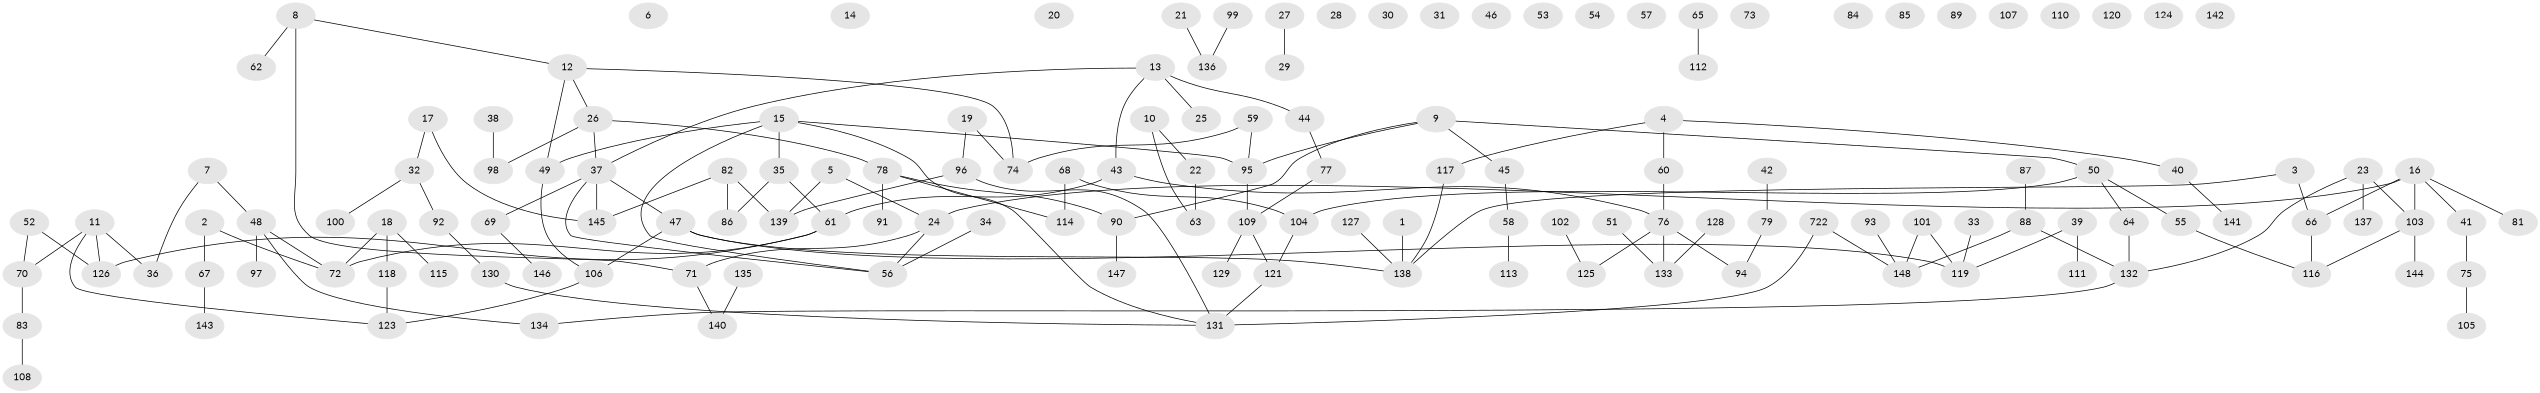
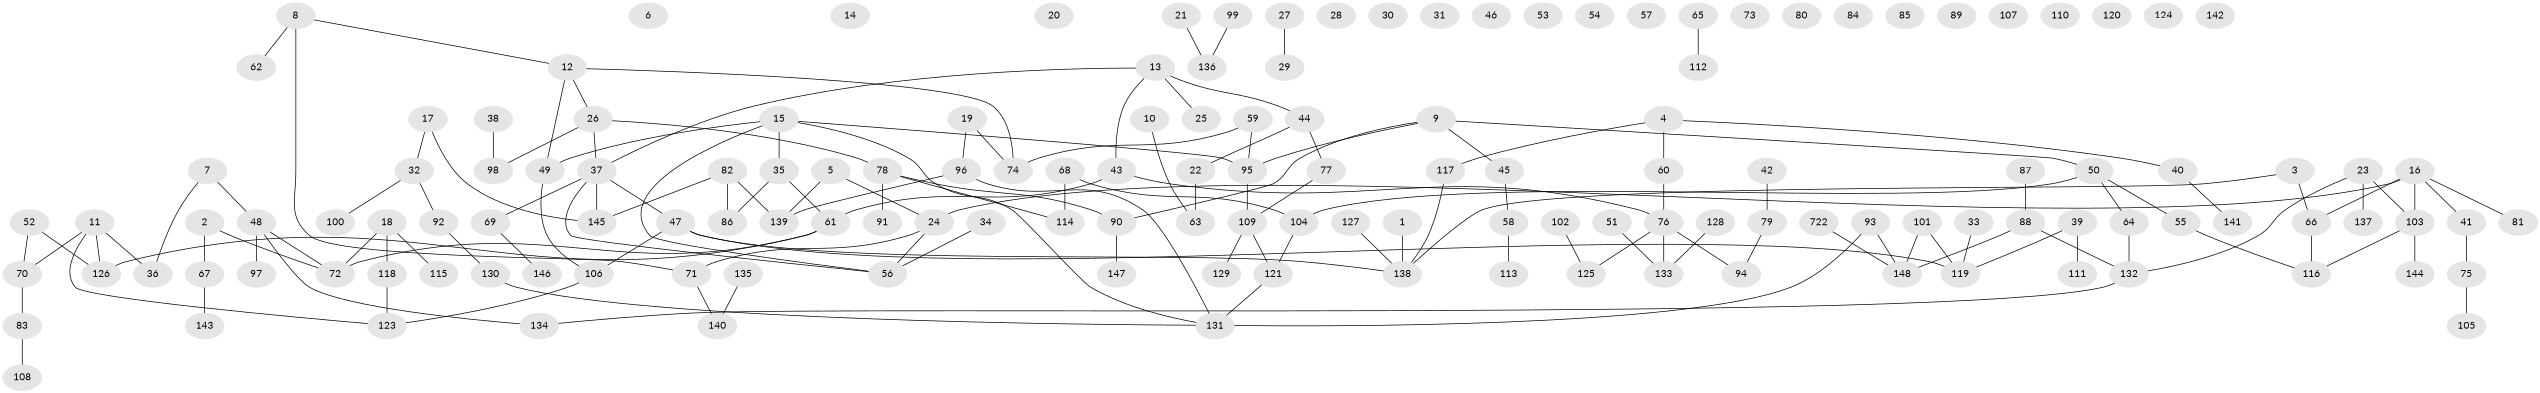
none -> (1802, 16)
(1175, 148) -> (1256, 142)
(1522, 314) -> (1558, 319)
